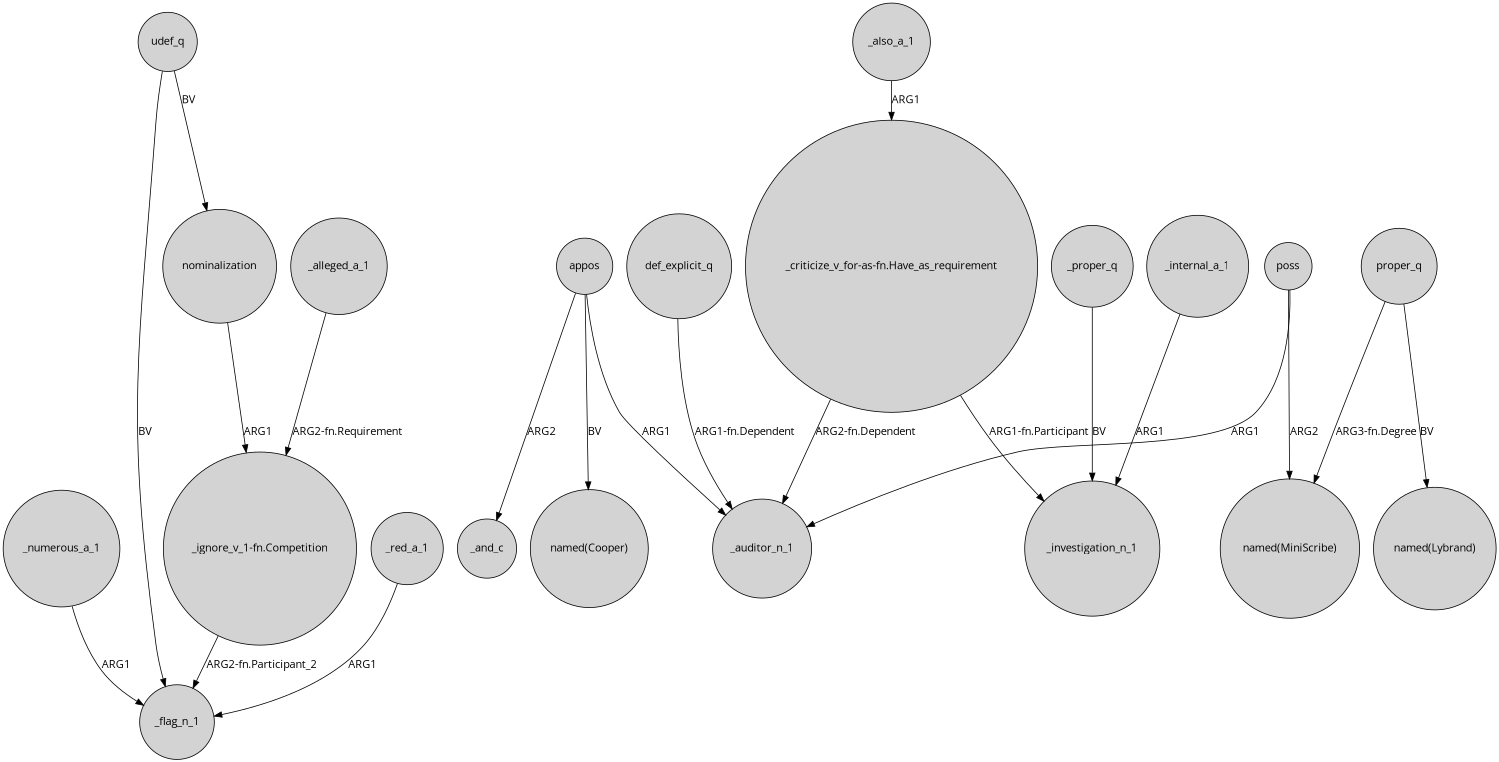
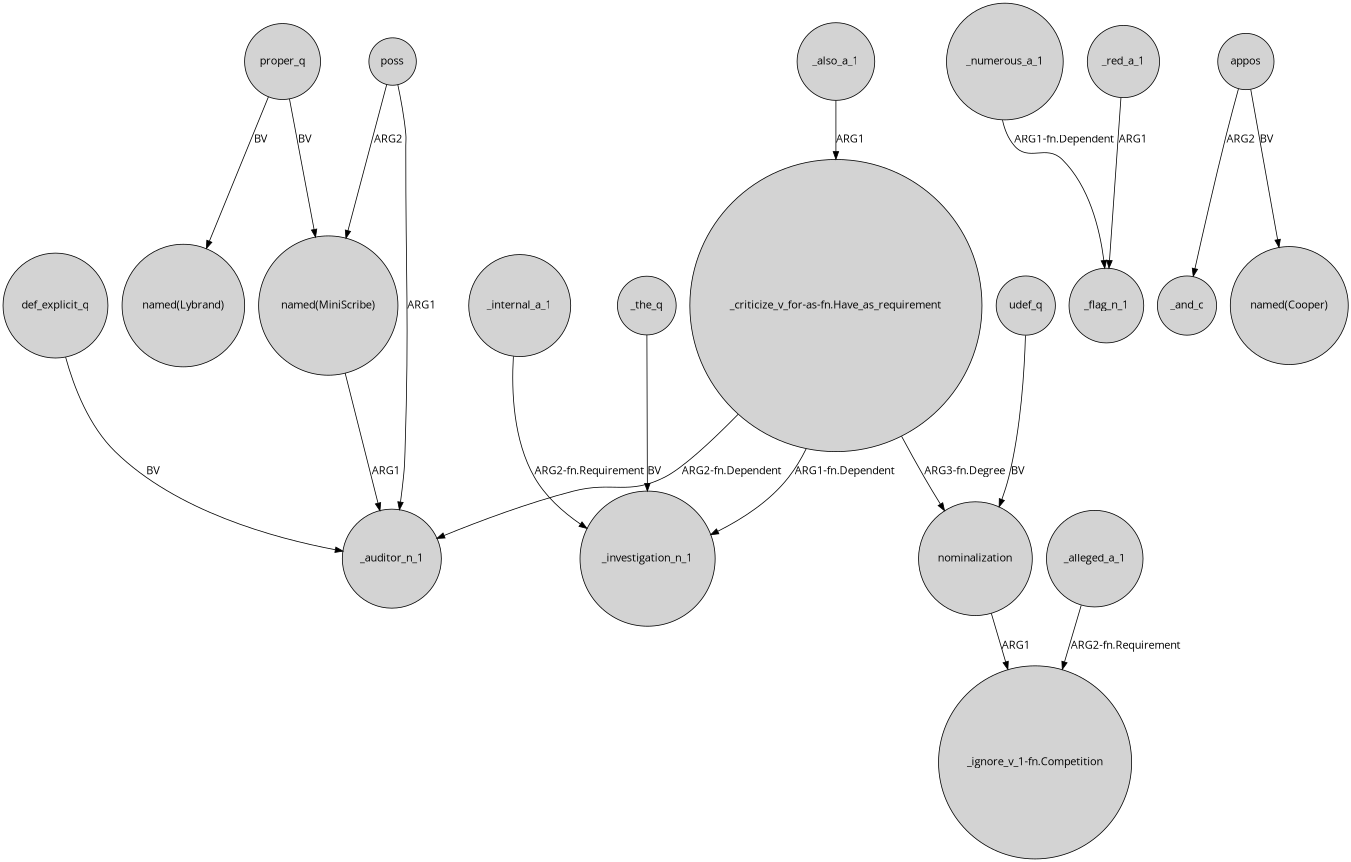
(1092, 266) -> (647, 306)
(138, 375) -> none
(625, 419) -> (362, 438)
(745, 432) -> (153, 471)
(1039, 432) -> (845, 471)
(1150, 432) -> (589, 471)
(1376, 432) -> (305, 140)
none -> (920, 470)
(207, 658) -> none
(116, 665) -> (1065, 140)
